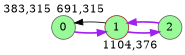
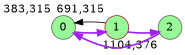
(148, 22) -> (121, 48)
